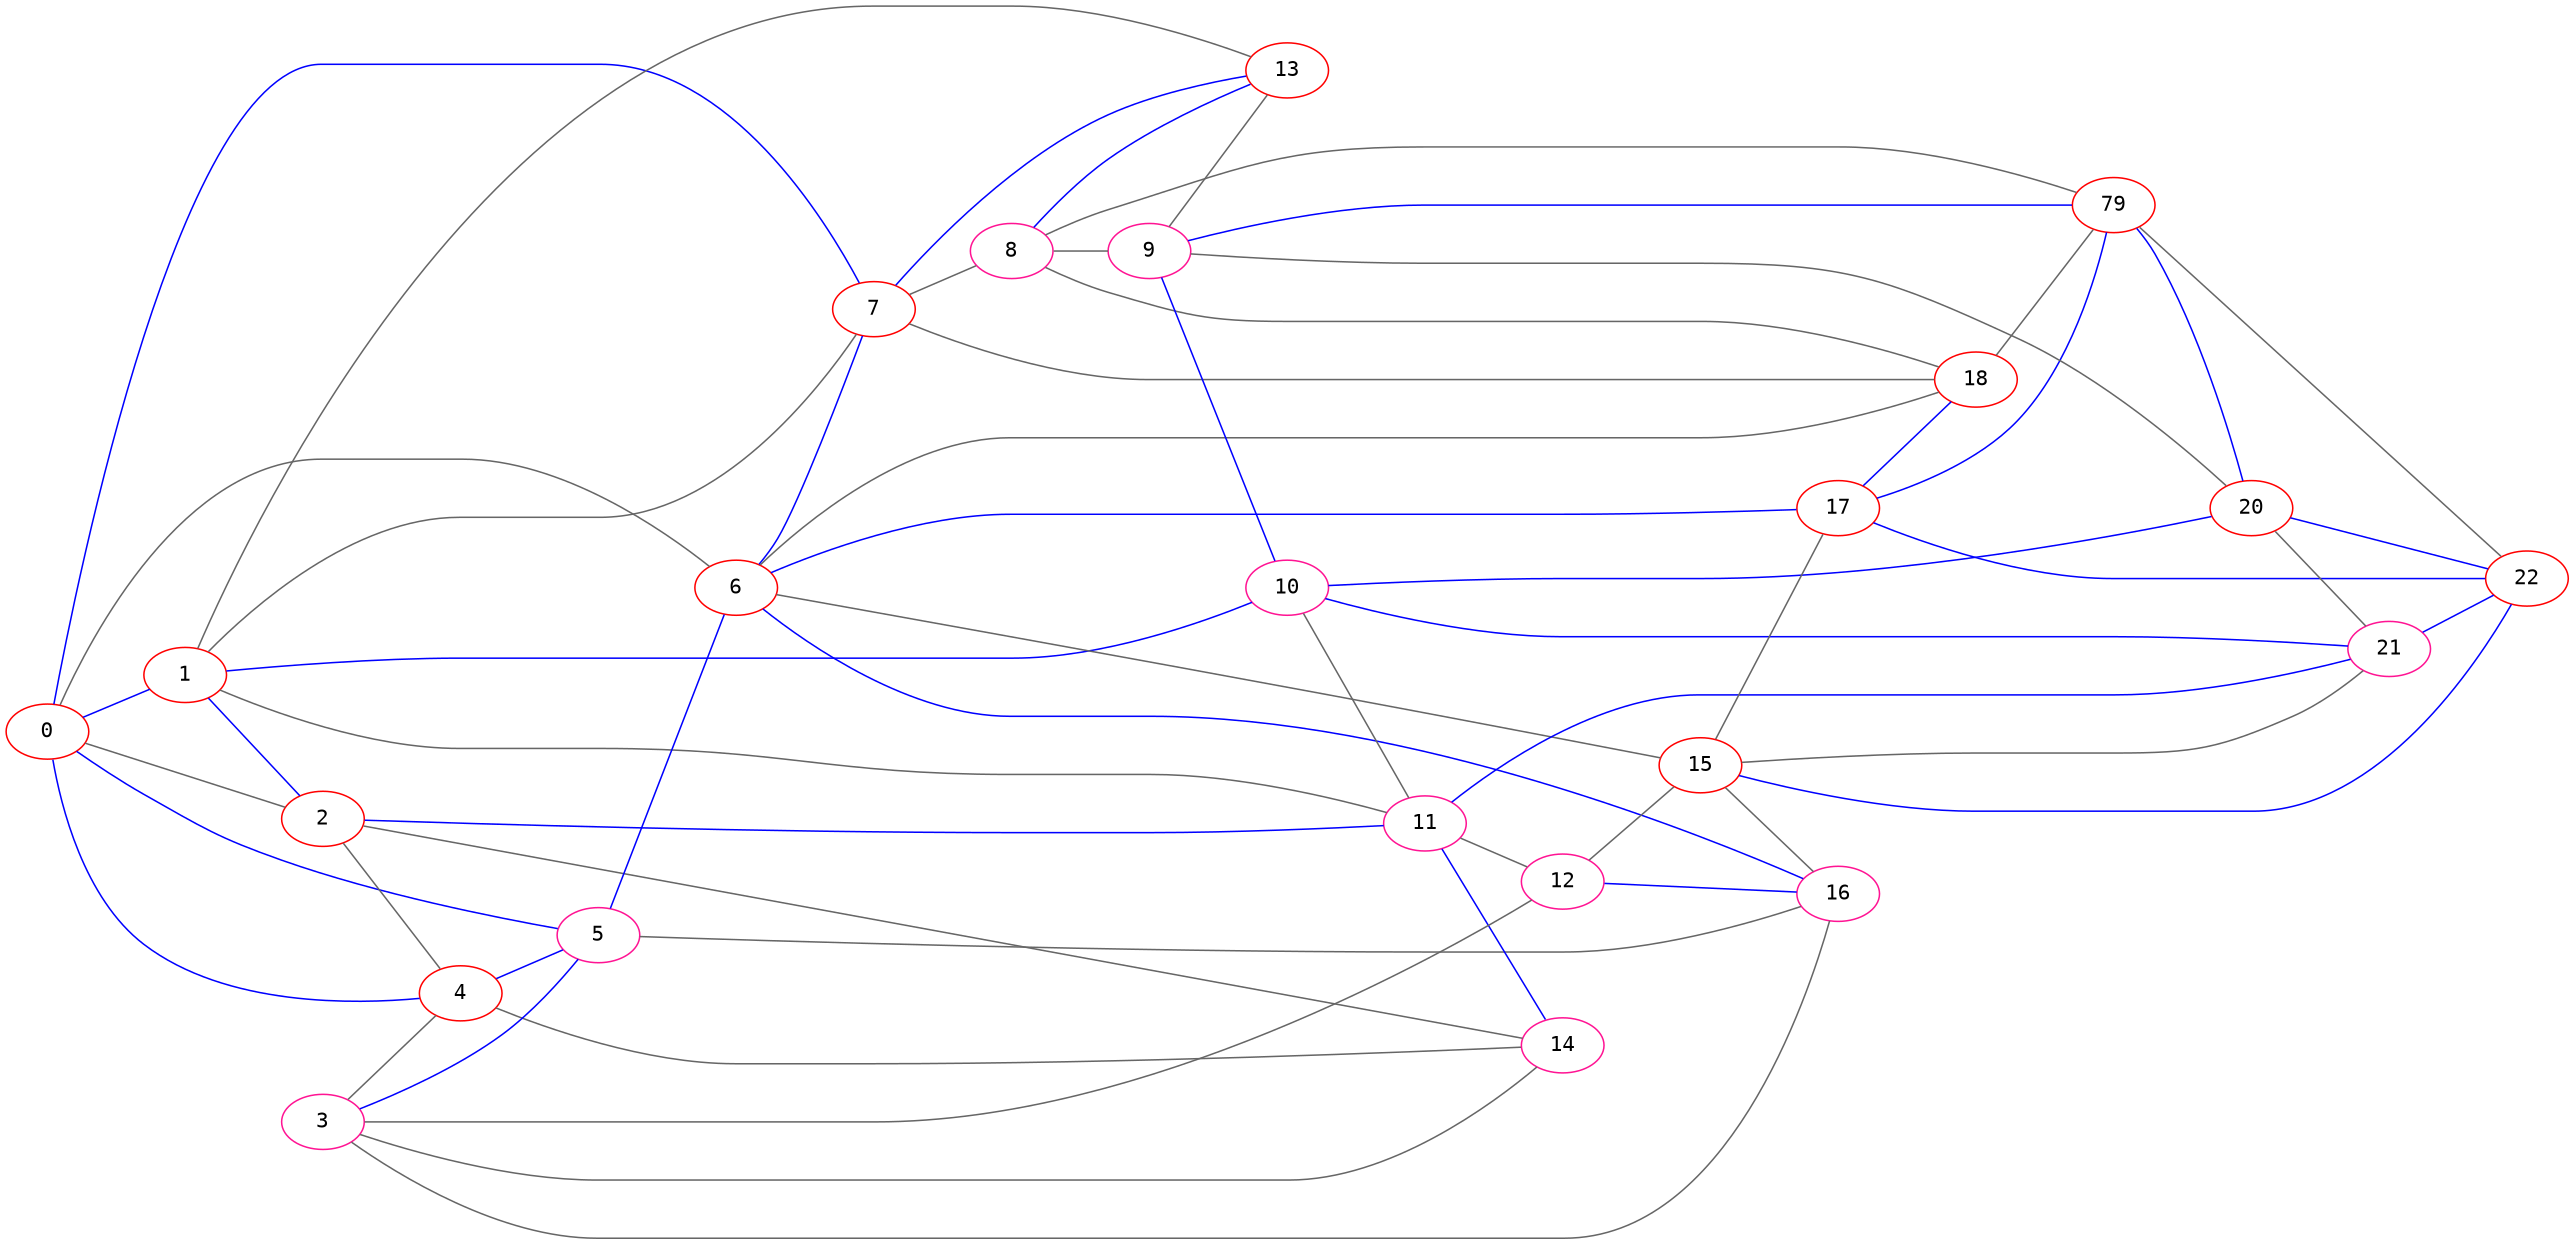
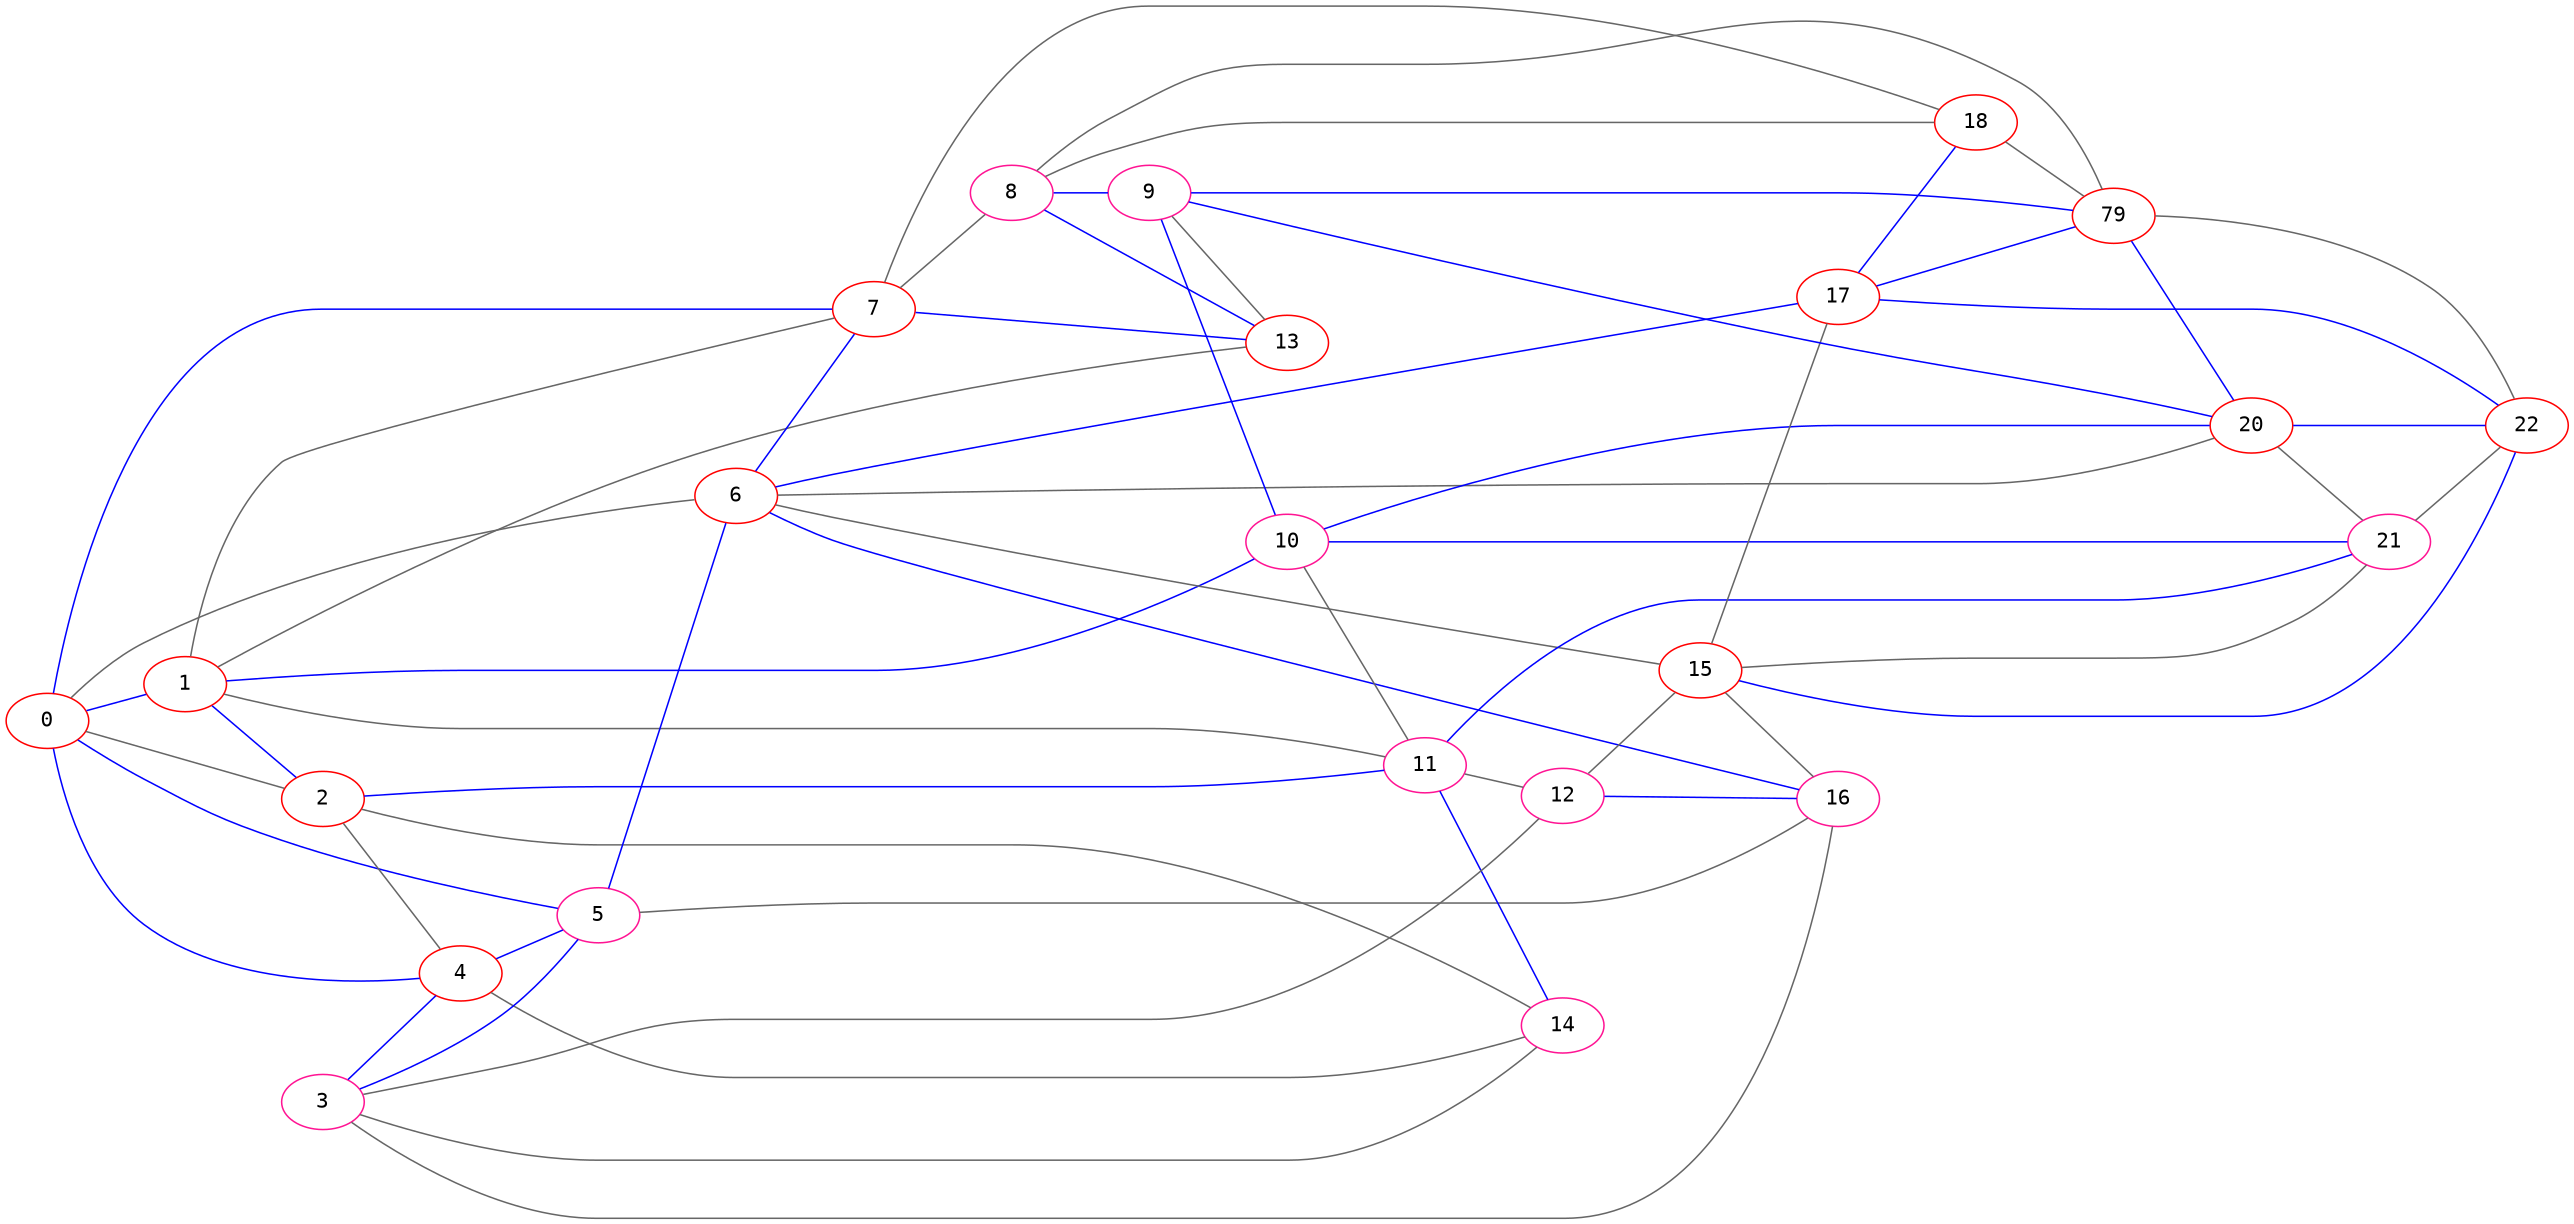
(1081, 251) -> (1081, 193)
(1739, 264) -> (1673, 312)
(1334, 438) -> (1535, 485)
(2458, 614) -> (2458, 484)
(392, 1057) -> (392, 1038)
